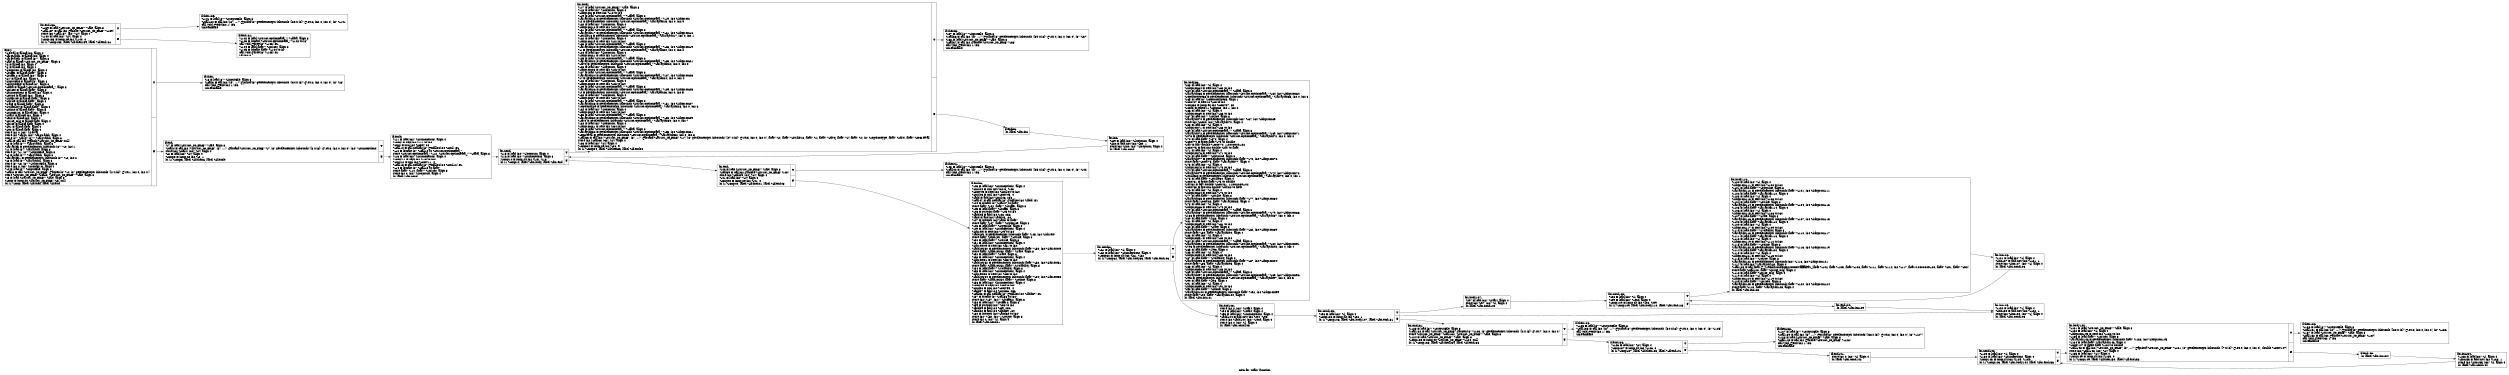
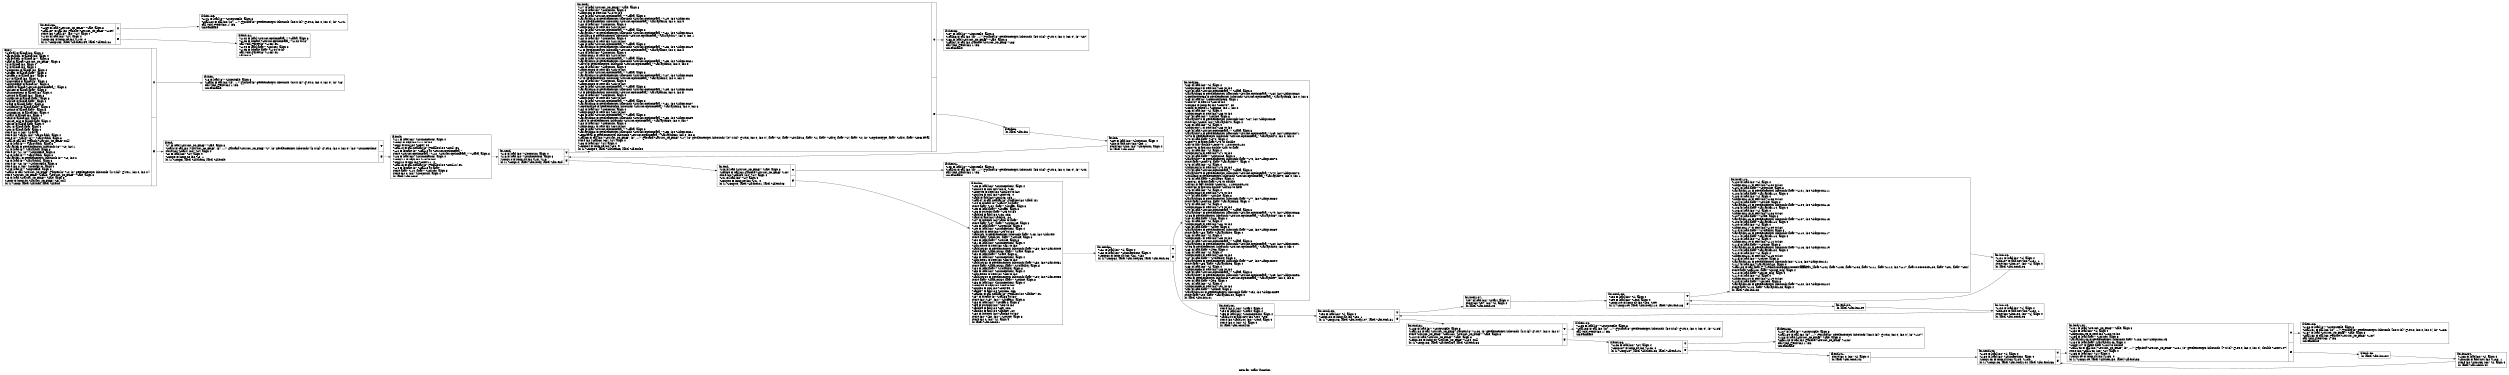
(1695, 315) -> (1697, 315)
